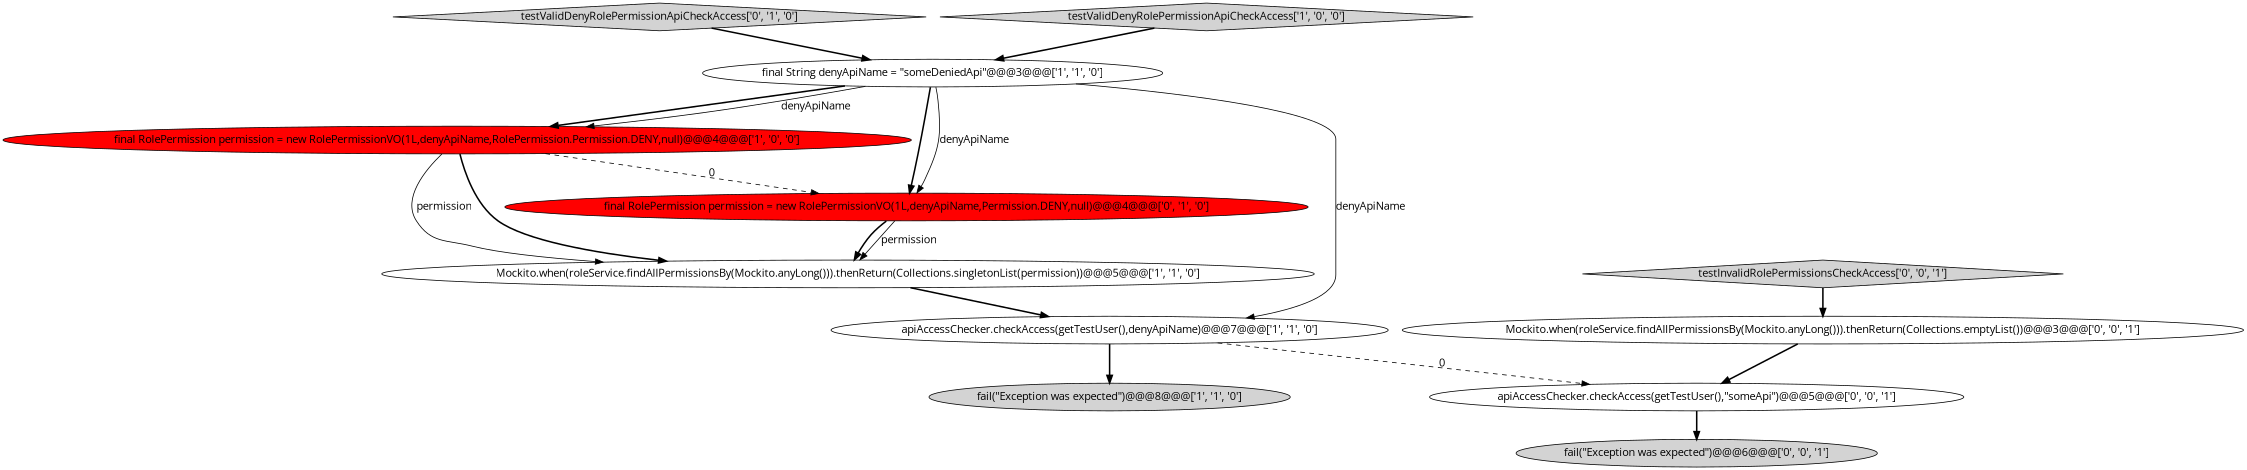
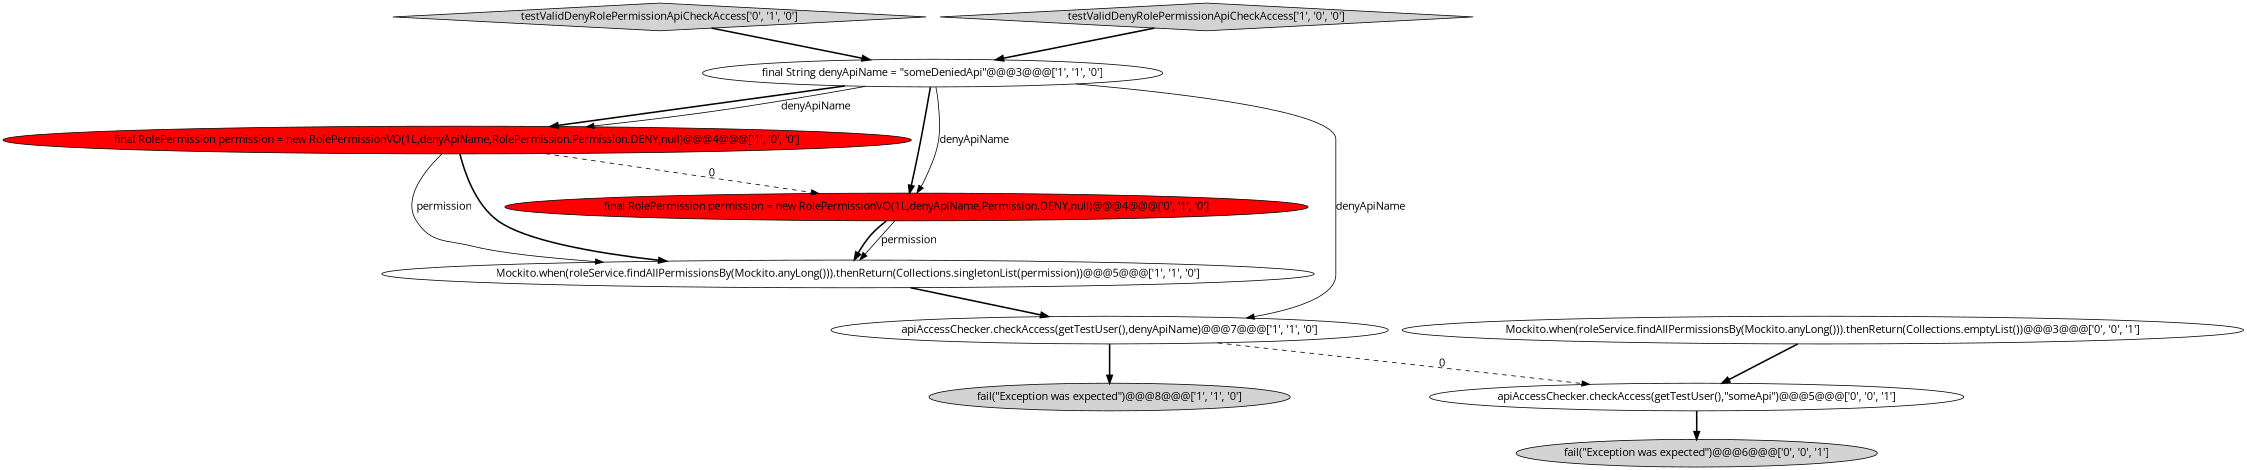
(1823, 274) -> none
